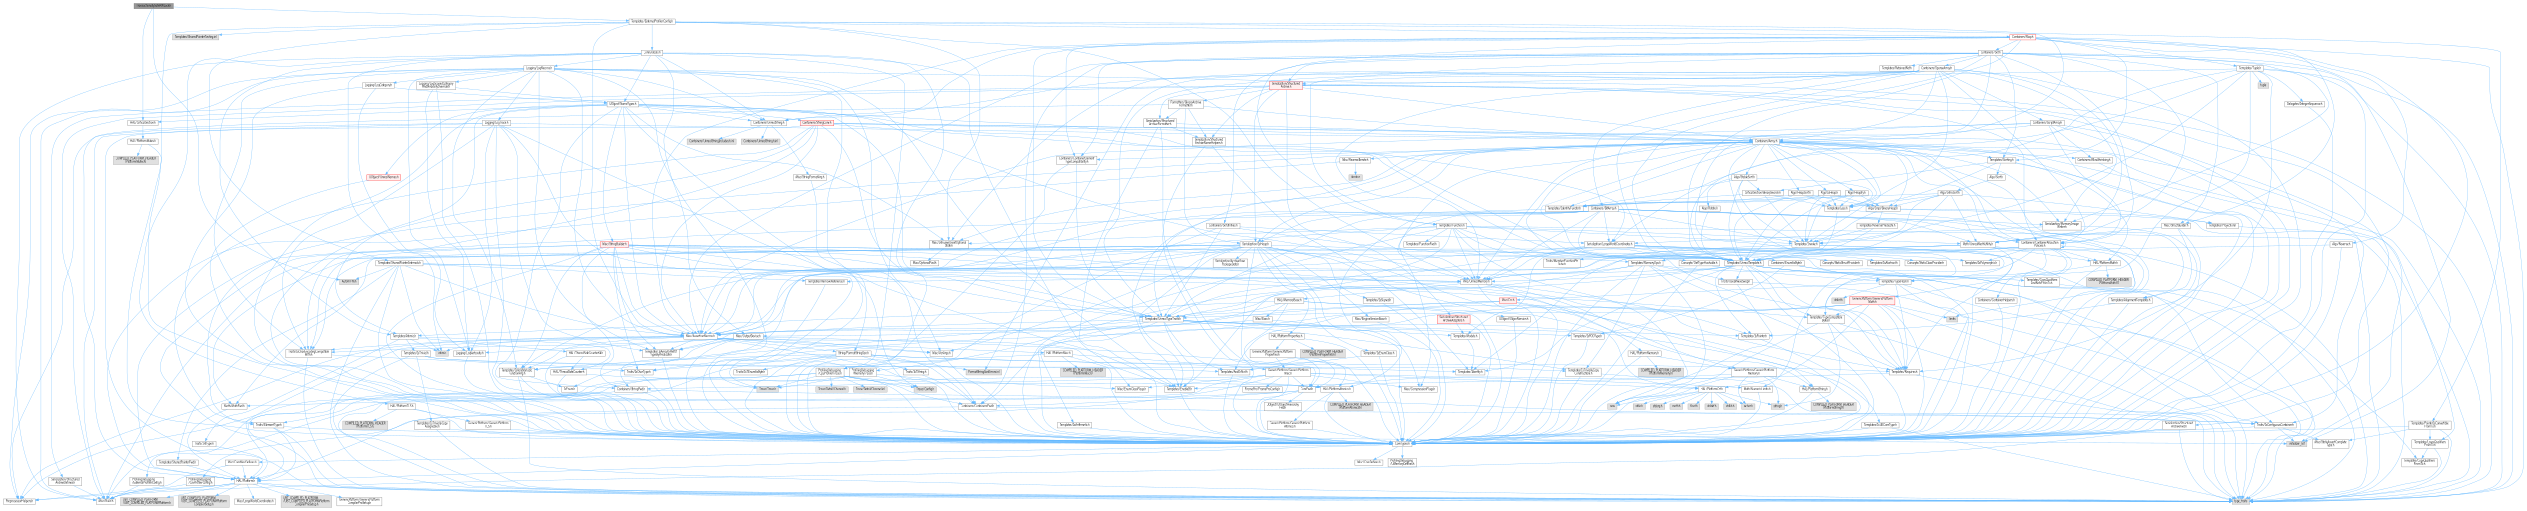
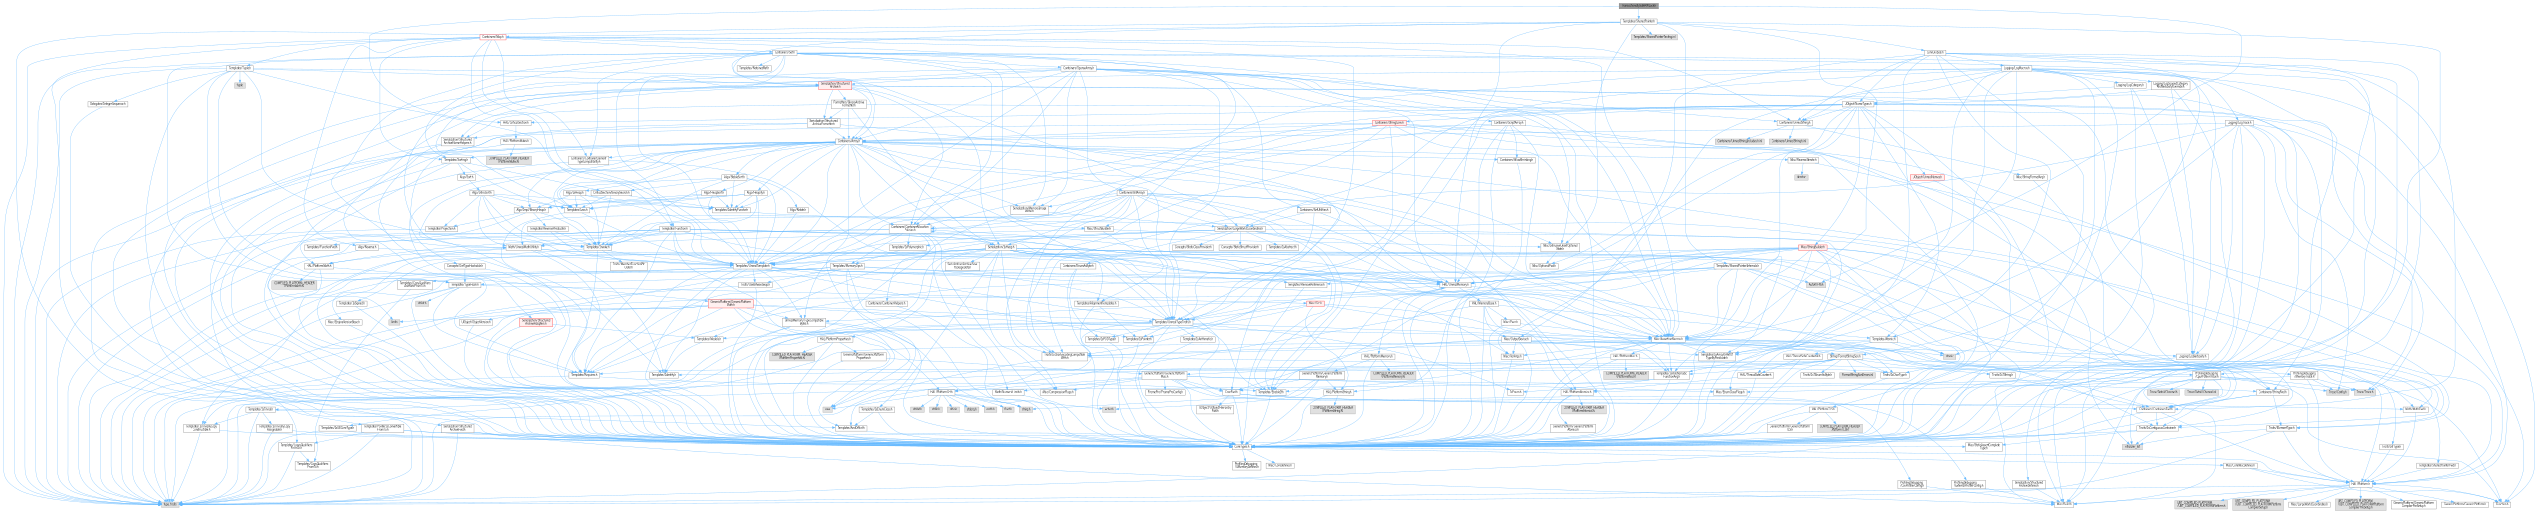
(652, 22) -> (1639, 22)
(1182, 82) -> (1451, 99)
(786, 164) -> (1703, 177)
(1335, 242) -> (879, 257)
(1826, 319) -> (804, 322)
(1613, 323) -> (1371, 317)
(19, 502) -> (2502, 505)
none -> (2465, 505)
